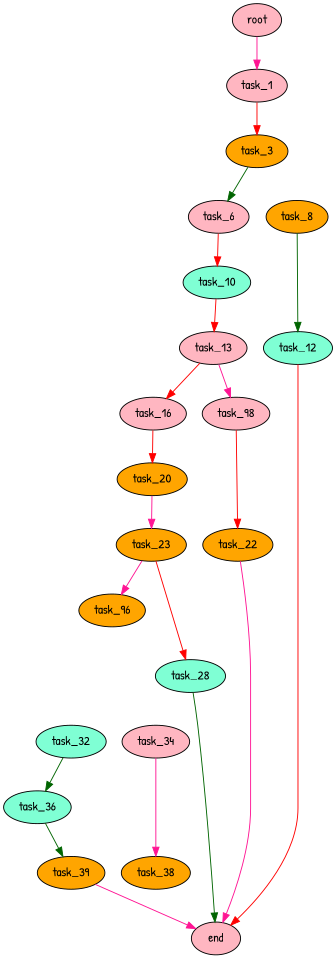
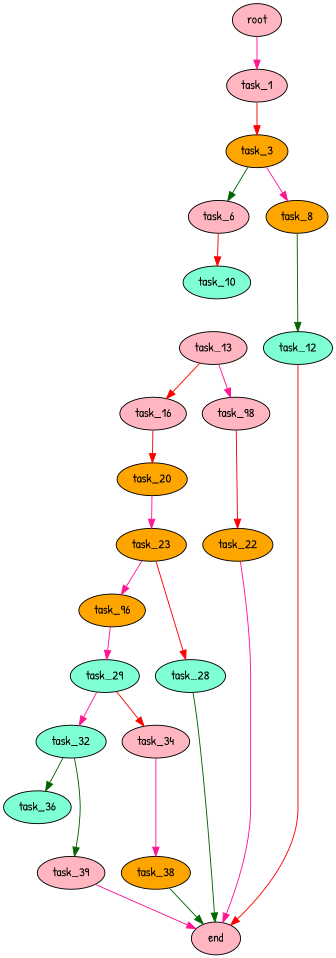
none -> (274, 180)
(215, 311) -> none
none -> (105, 676)
(52, 836) -> (80, 803)
(71, 873) -> (71, 873)
none -> (183, 903)
